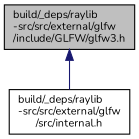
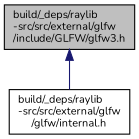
(70, 112) -> (70, 112)
